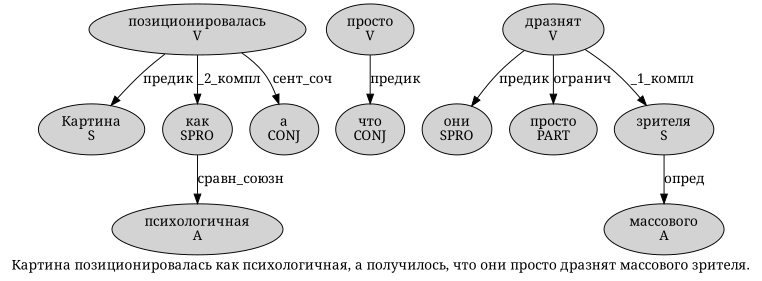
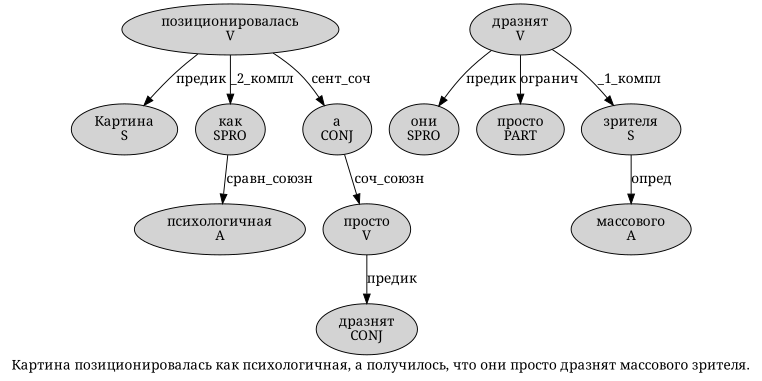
(370, 129) -> (367, 329)
none -> (351, 175)
